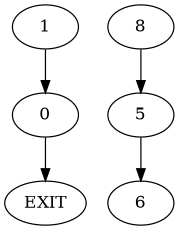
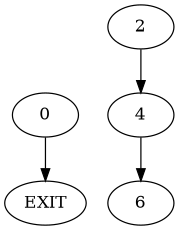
(45, 27) -> none
(141, 27) -> (141, 27)
(141, 115) -> (141, 115)
